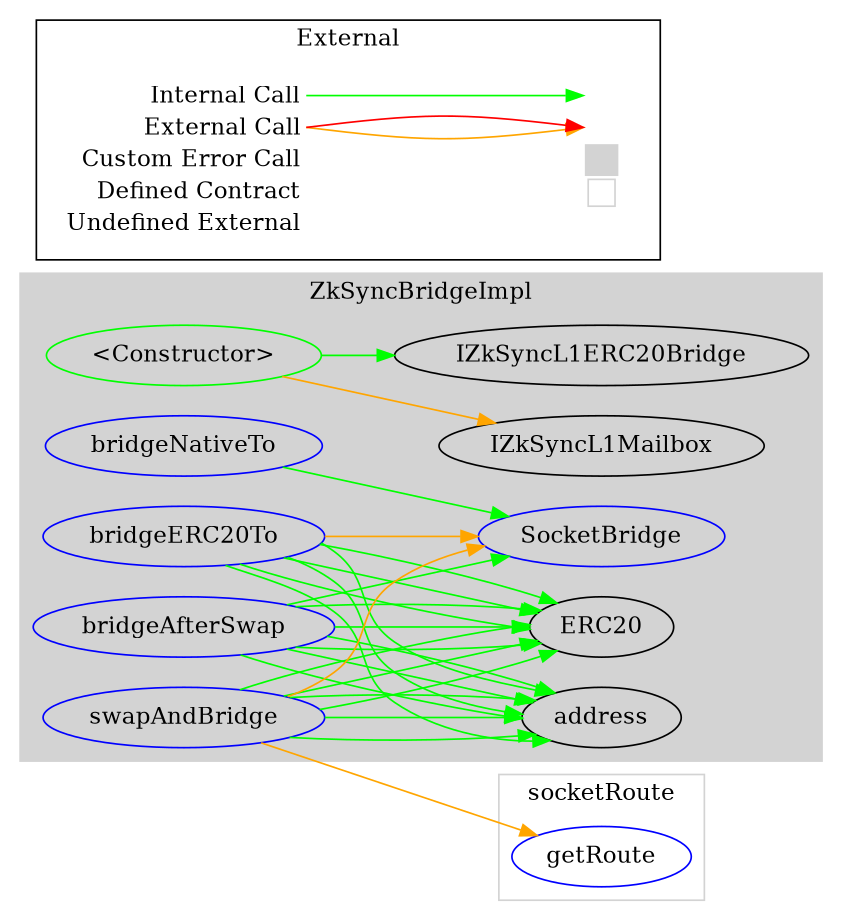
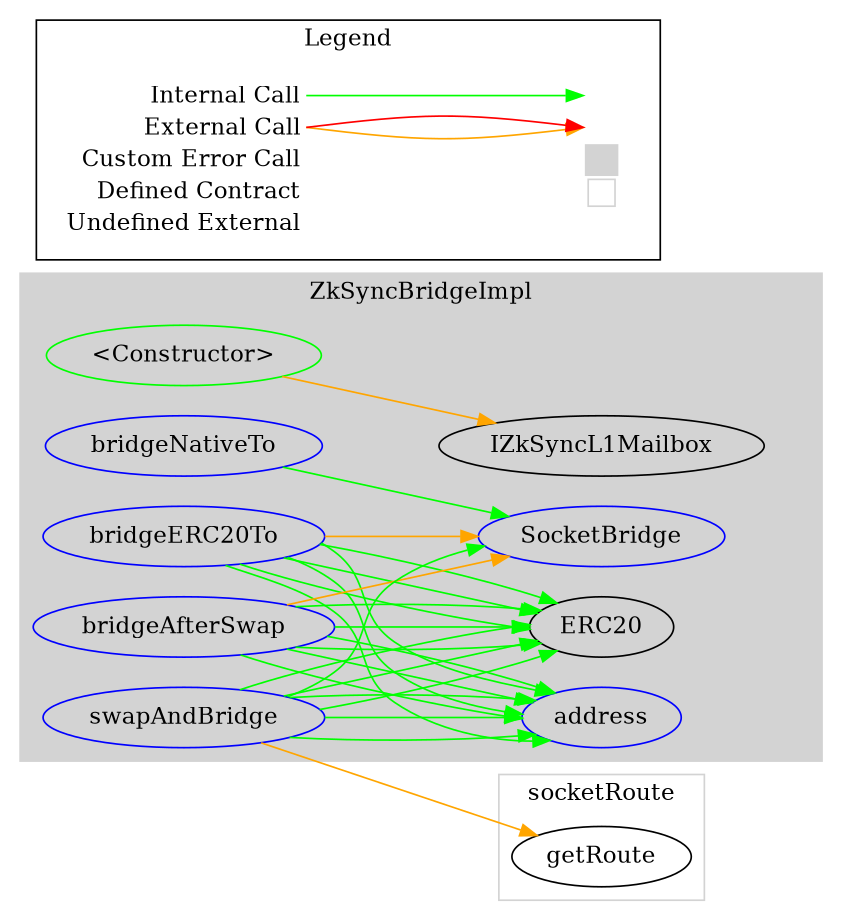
(348, 39) -> (348, 39)
(602, 355) -> none
(390, 582) -> (390, 582)
(369, 614) -> (369, 614)
(602, 717) -> (602, 717)
(602, 857) -> (602, 857)
